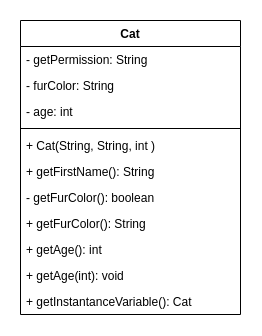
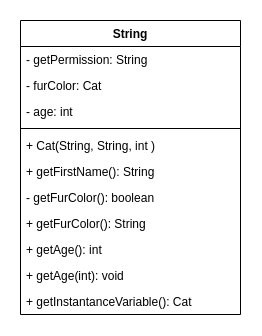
(130, 34) -> (130, 34)
(79, 86) -> (70, 86)
